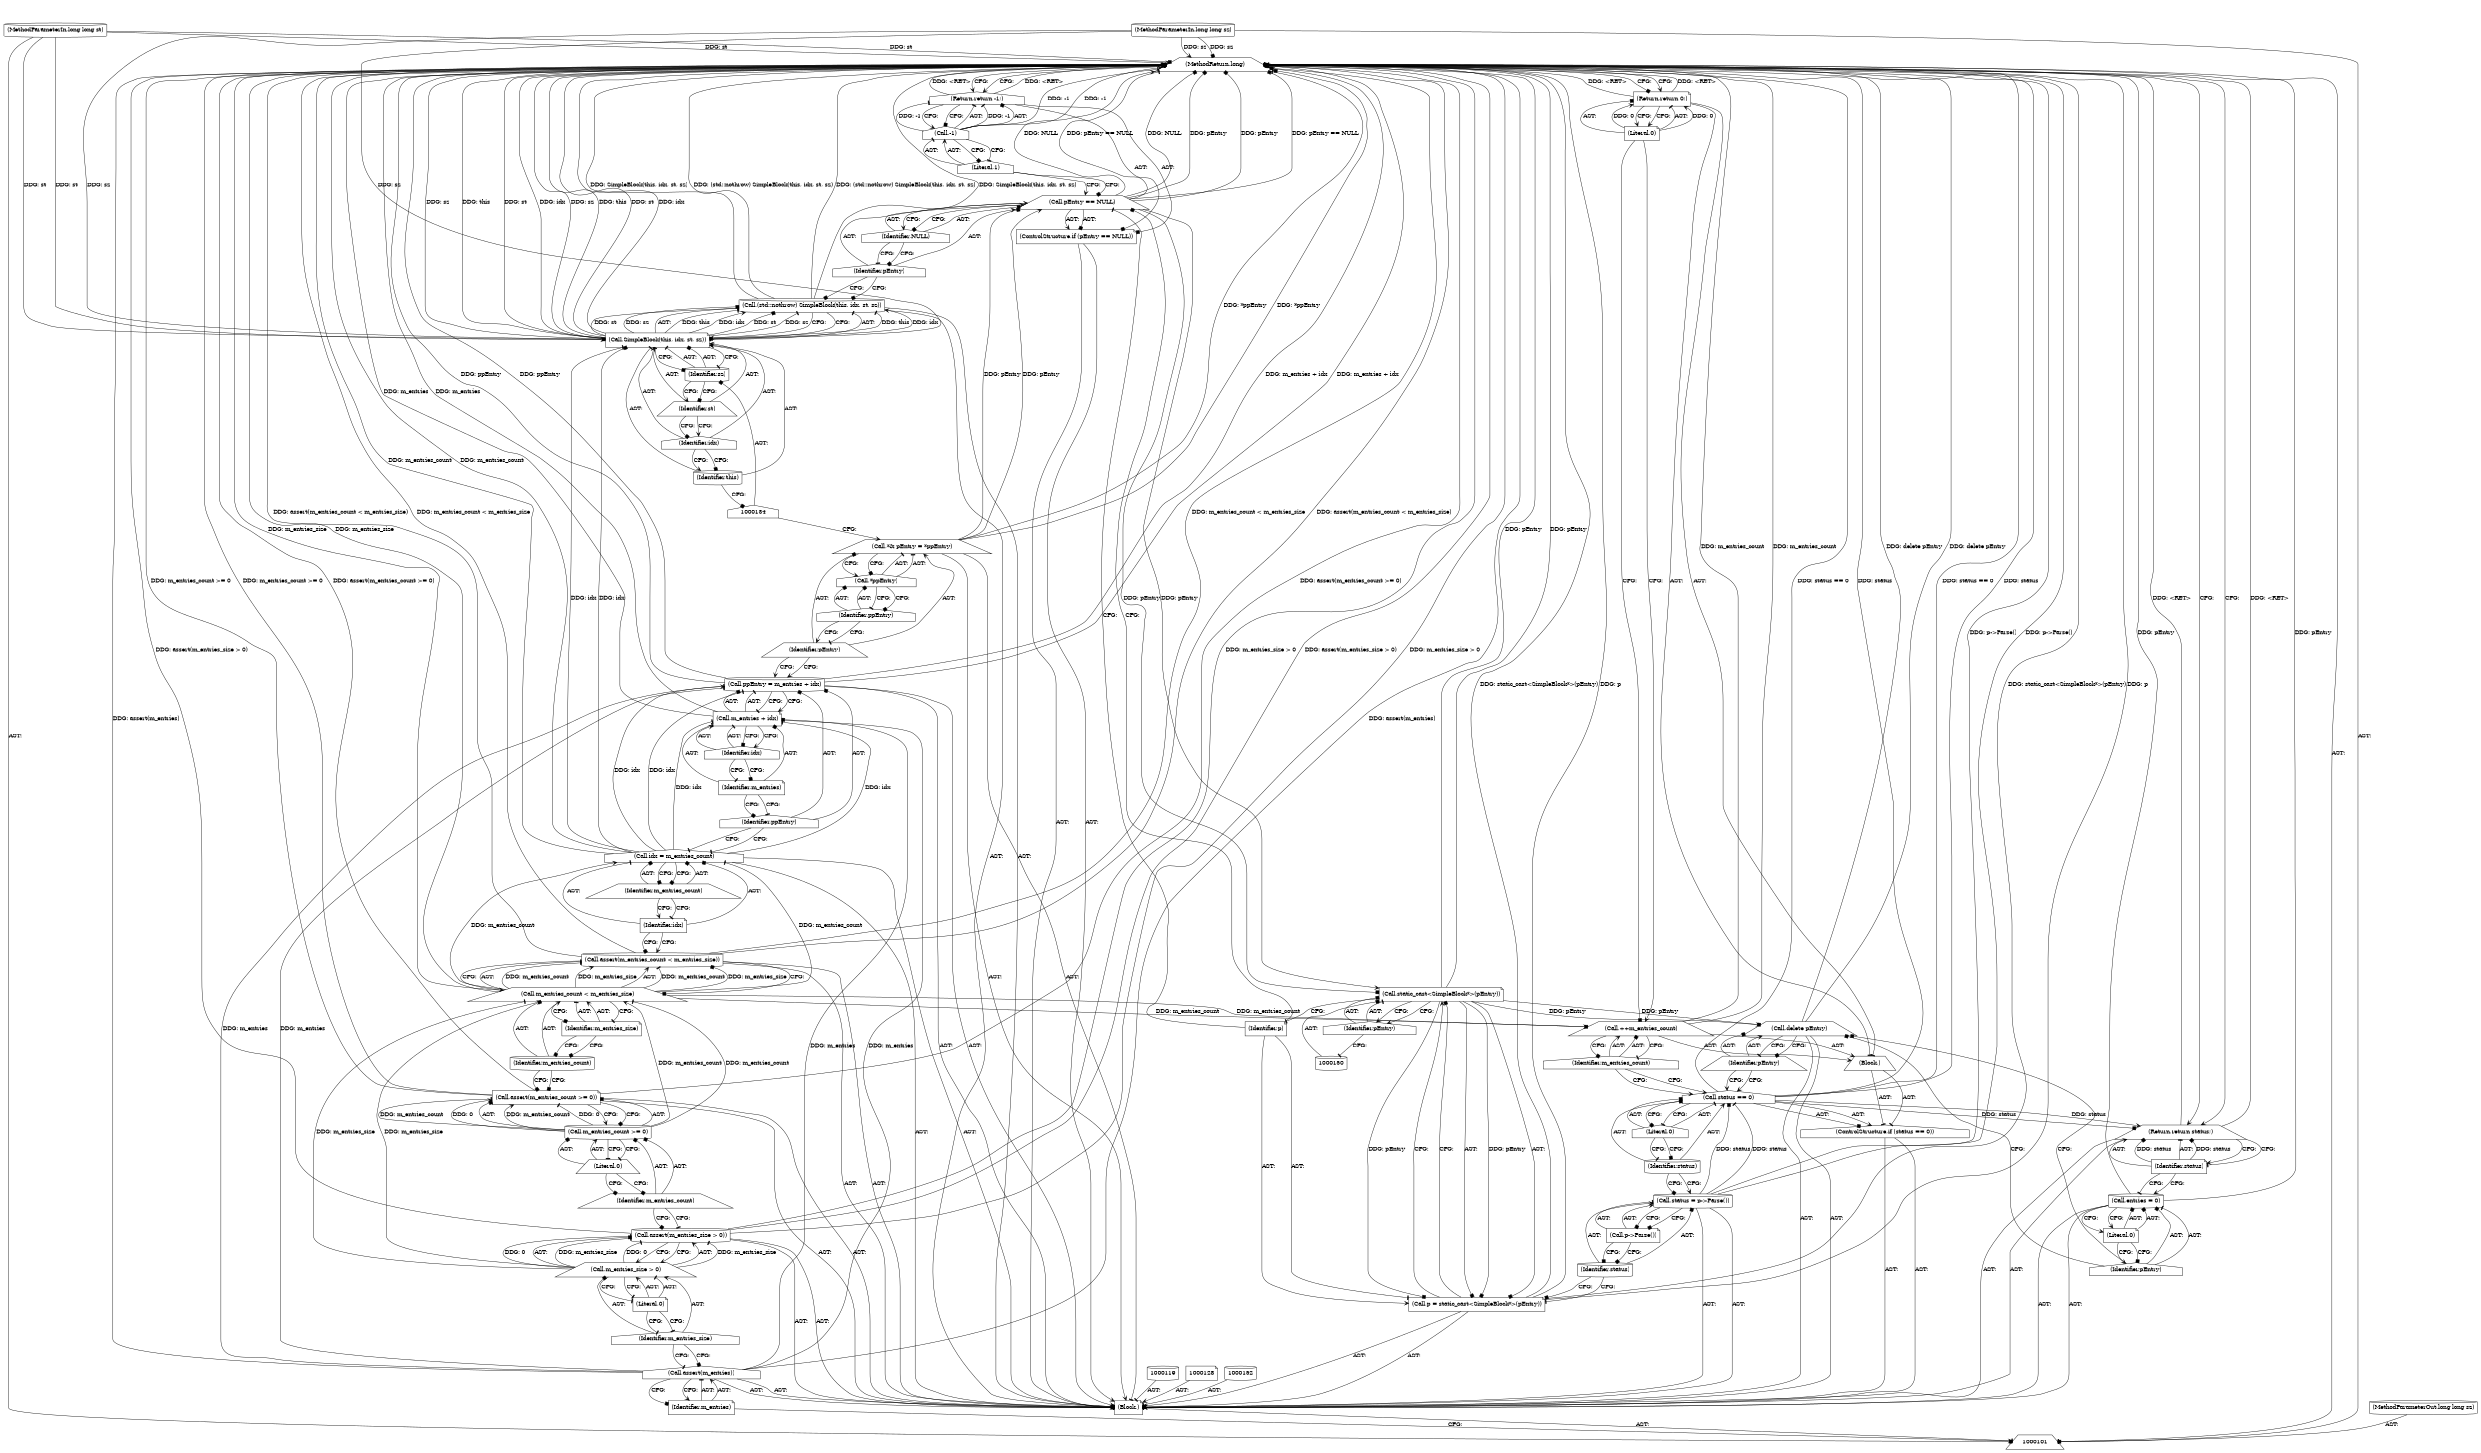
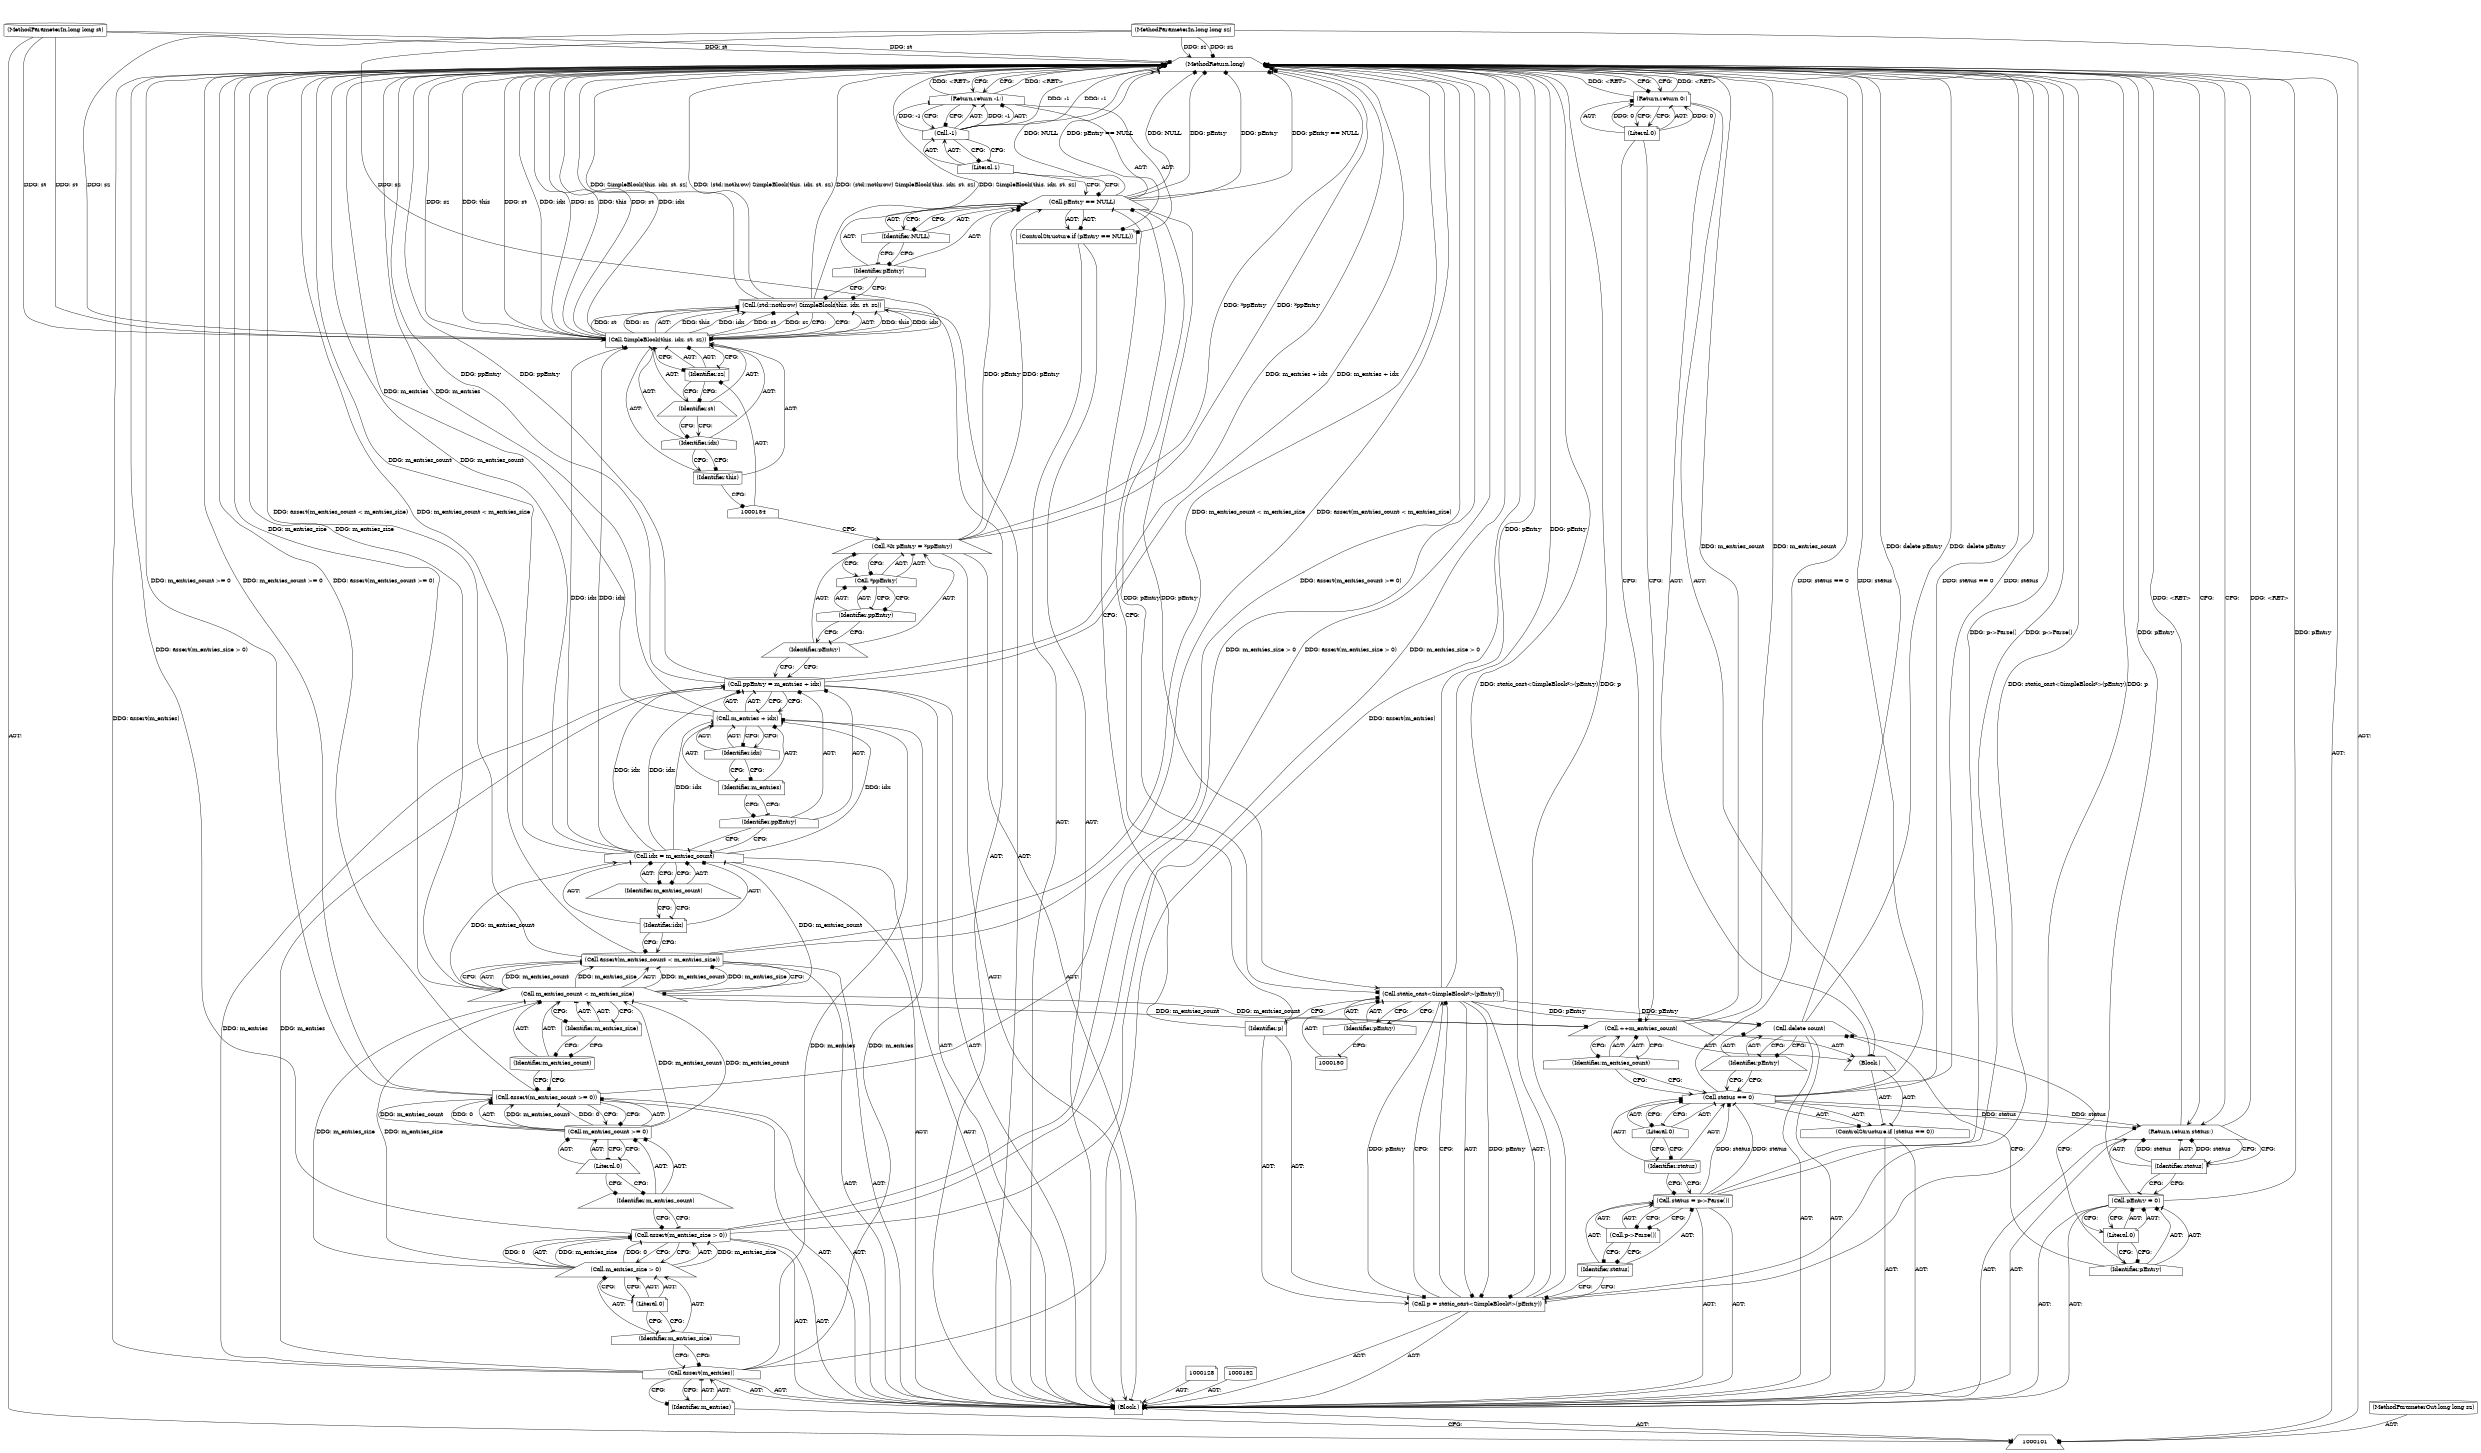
(1799, 1029) -> (1799, 1029)
(2136, 1201) -> (2136, 1201)
(1163, 1373) -> none
(2261, 1437) -> (2261, 1437)
